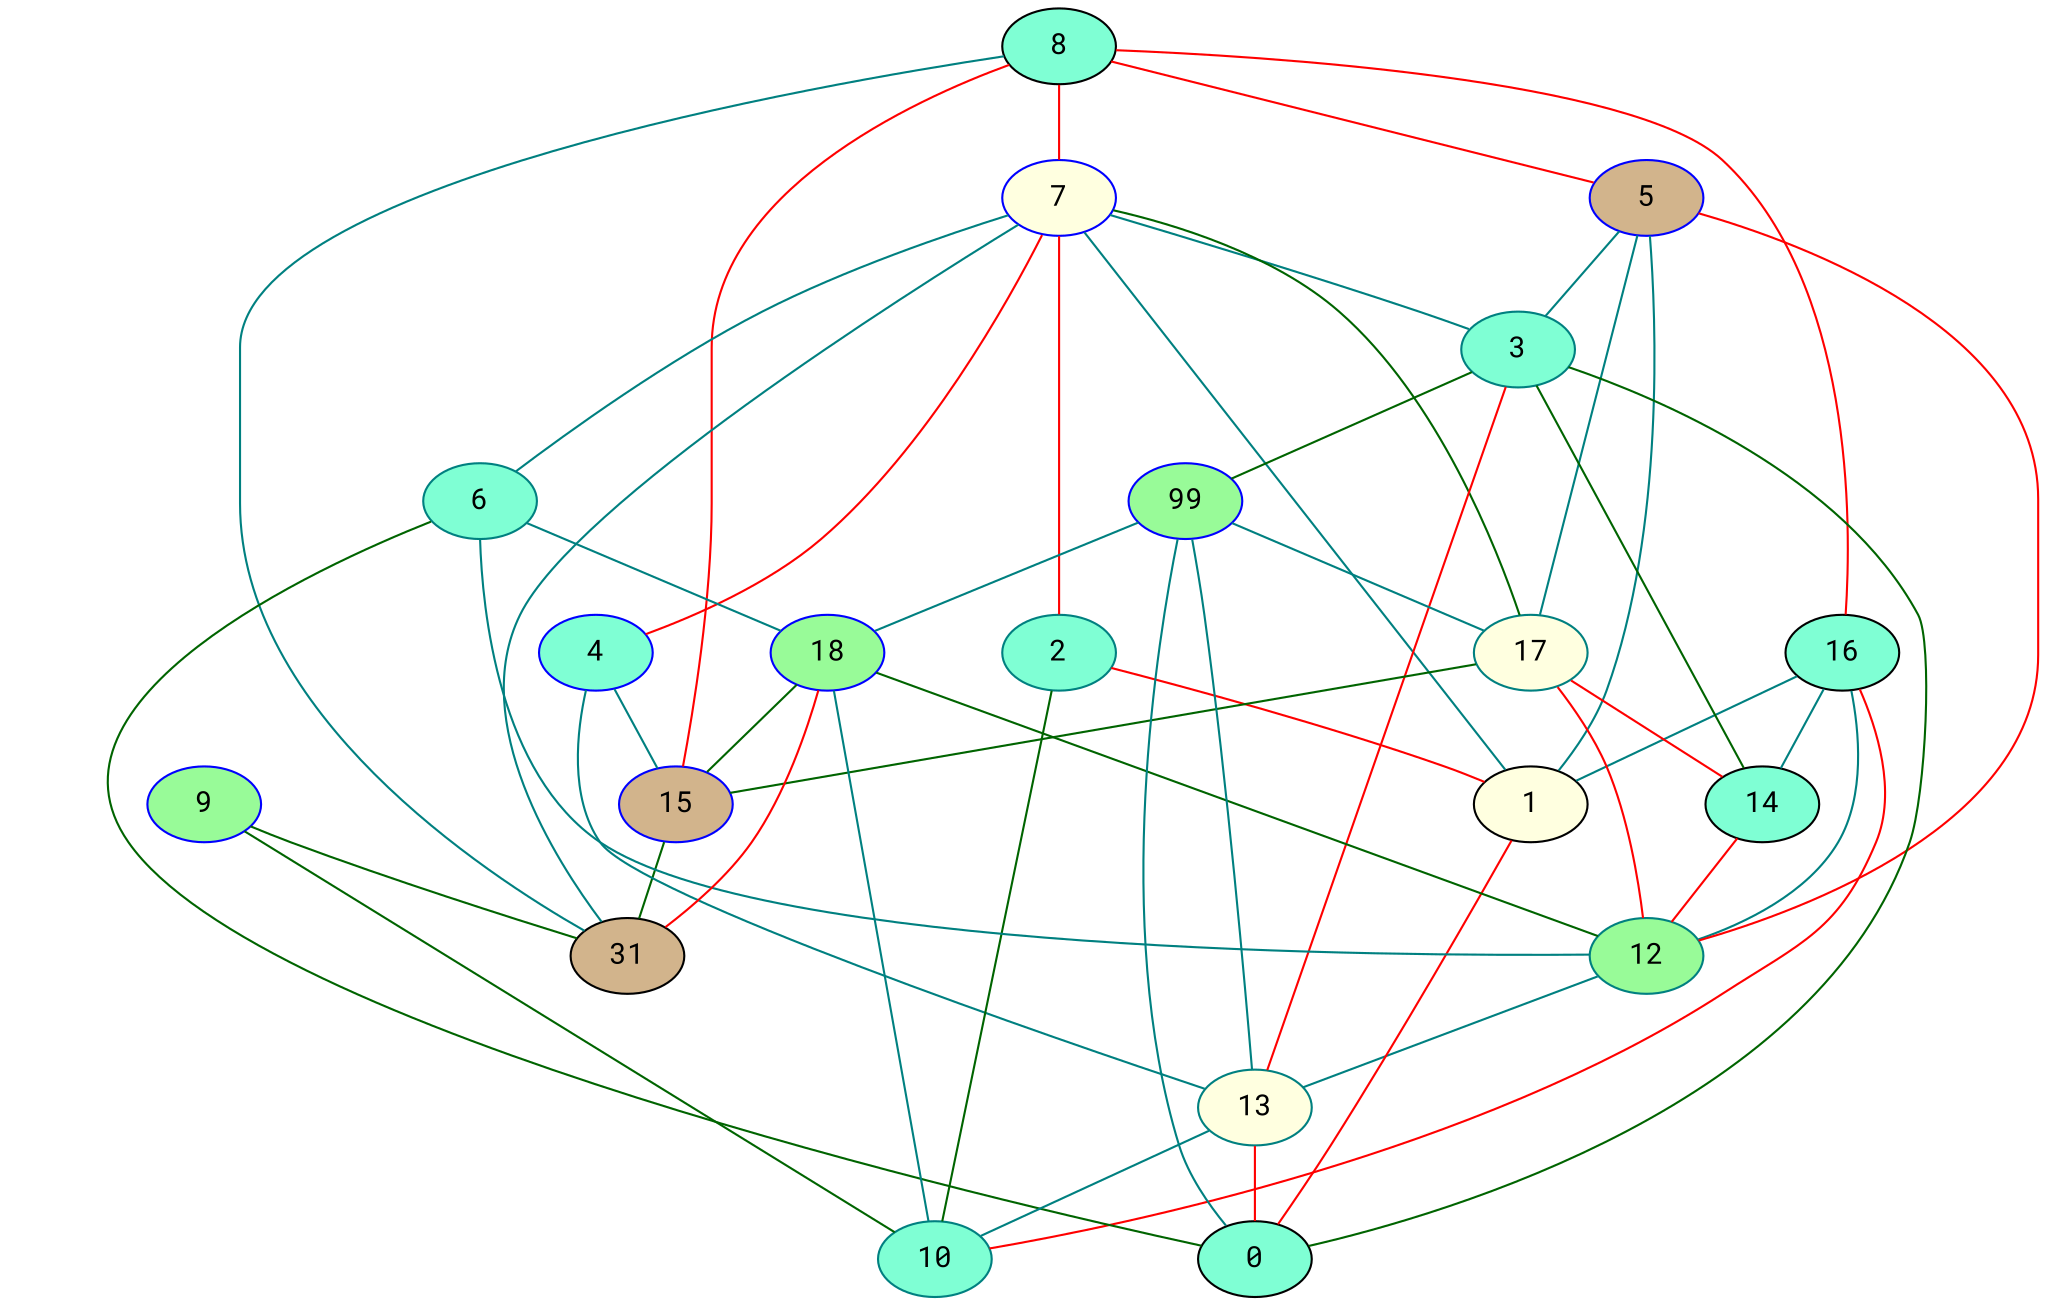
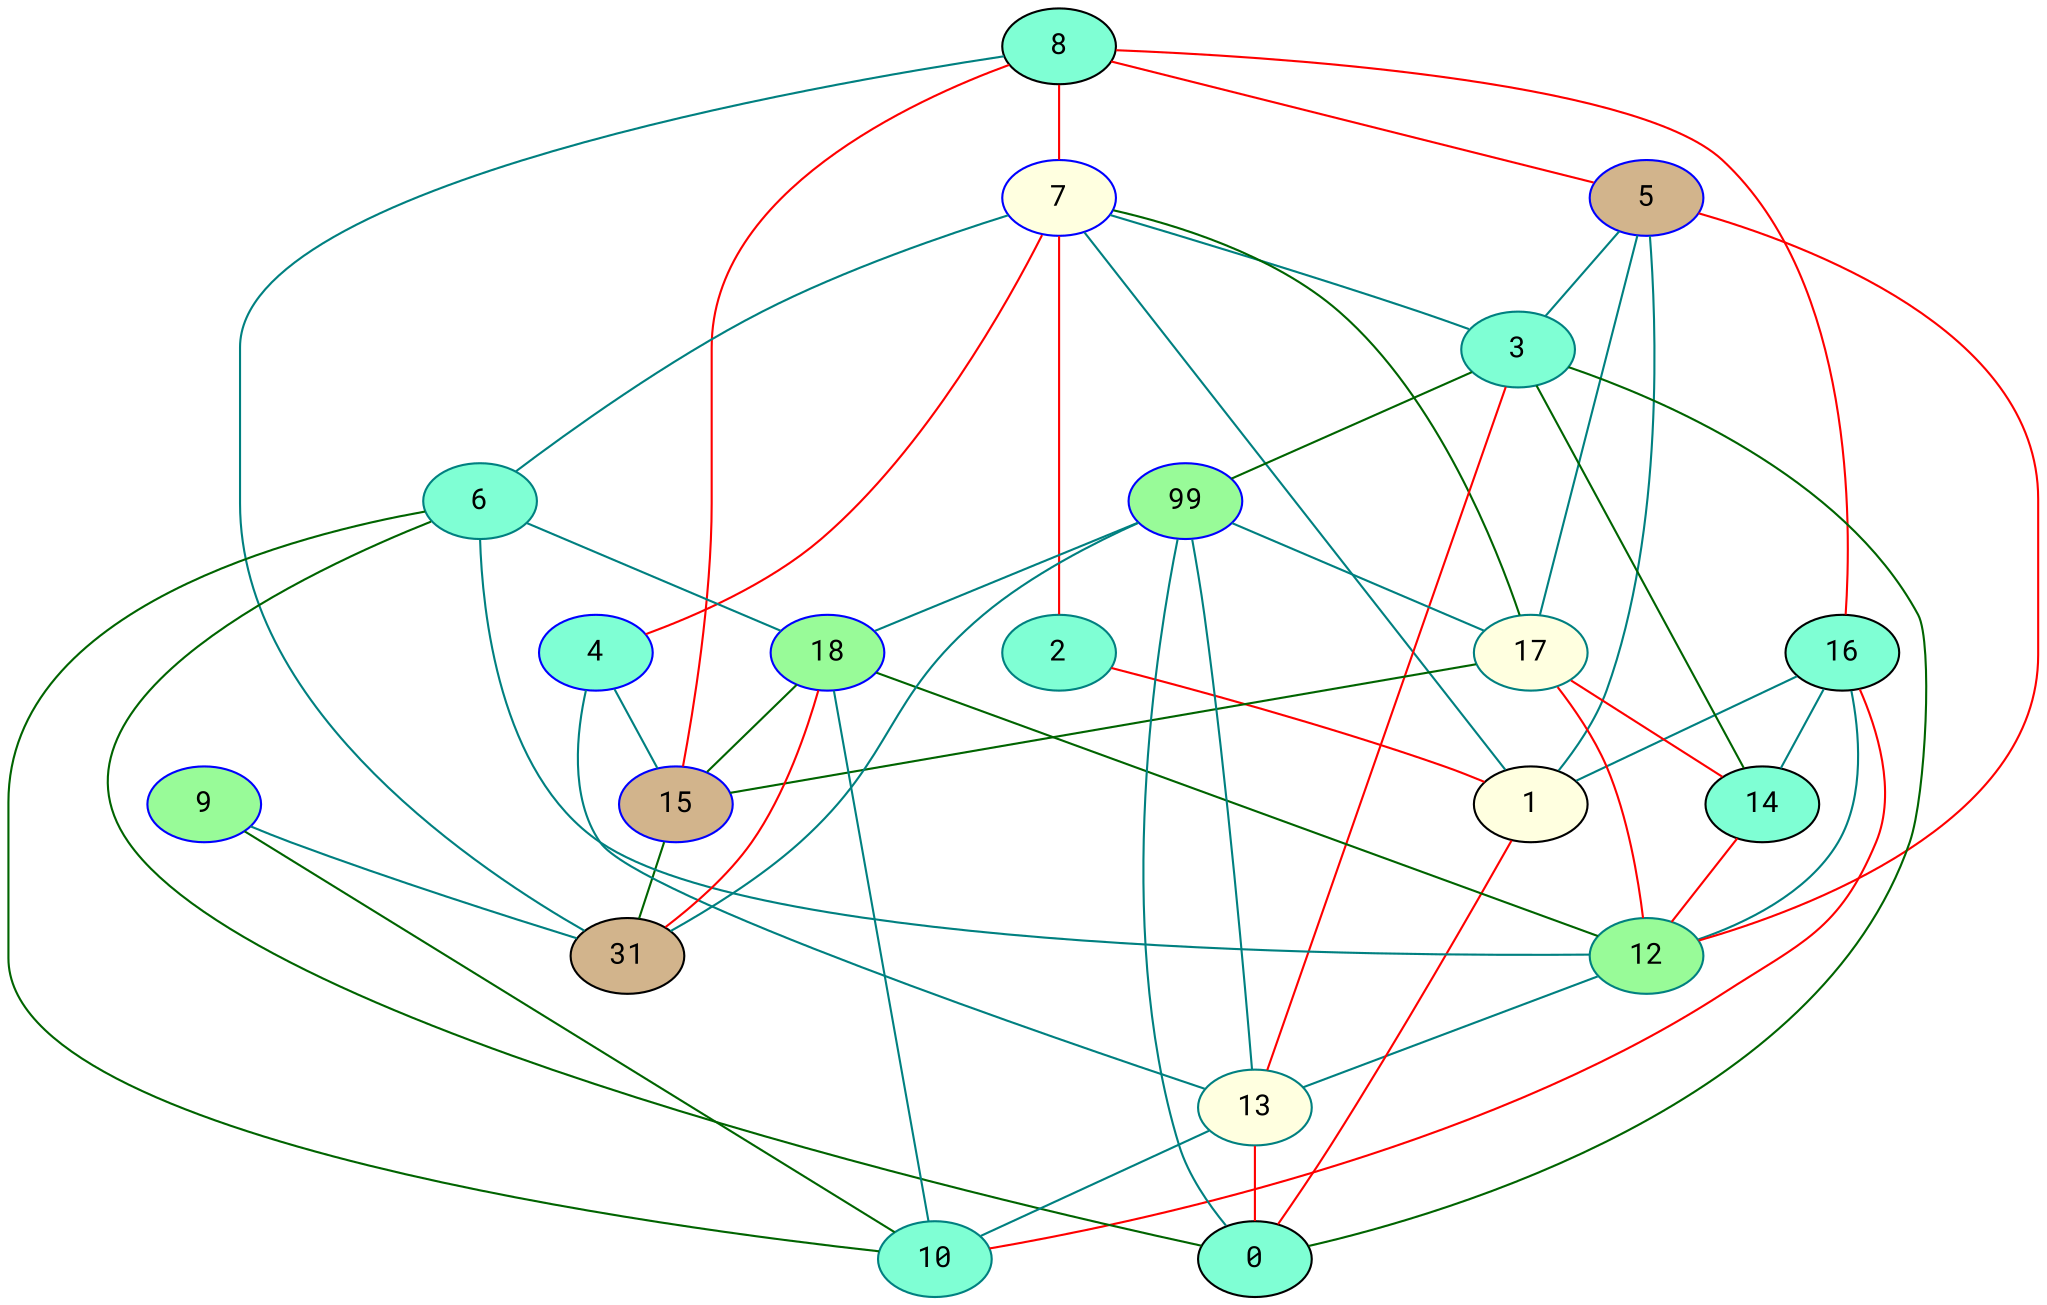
(622, 503) -> (897, 718)
(413, 885) -> (413, 885)
(997, 956) -> (82, 1054)
